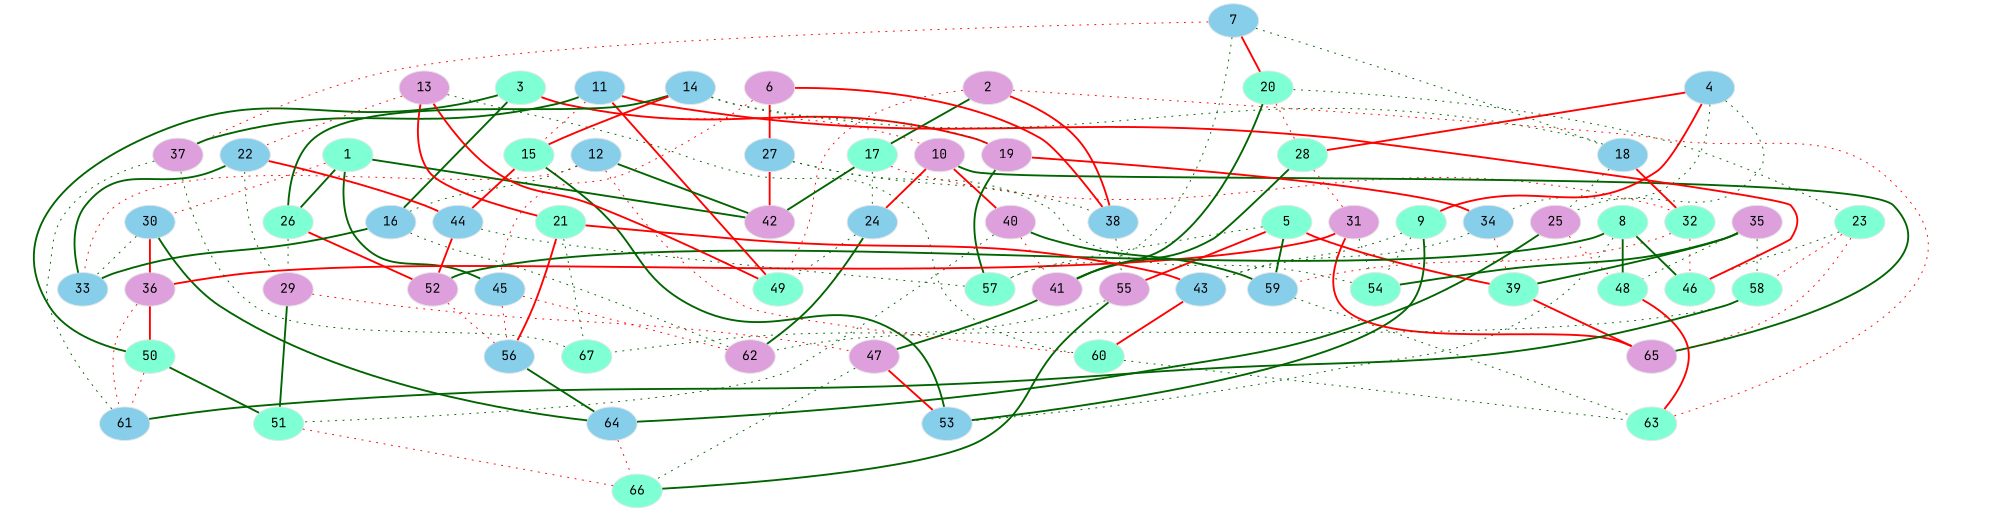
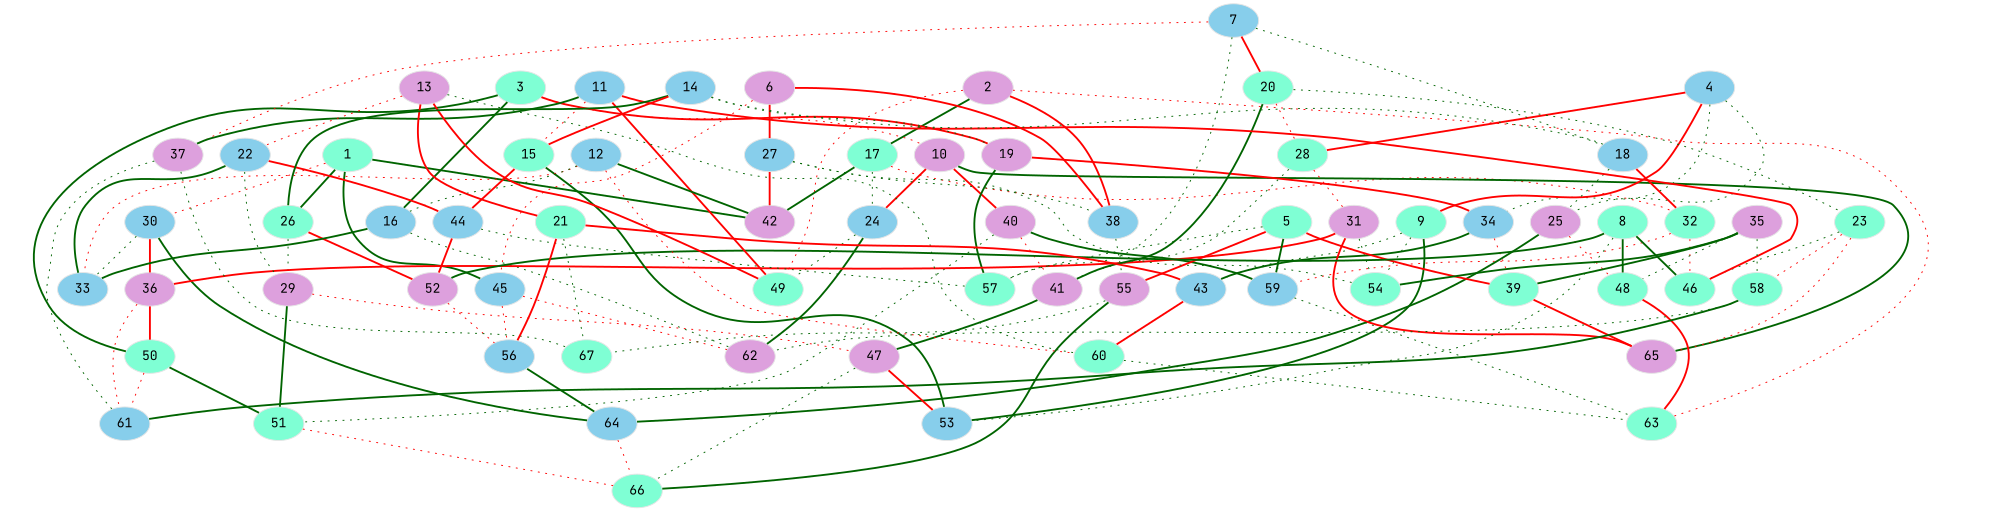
(1195, 248) -> (1195, 248)
(1345, 257) -> (1345, 257)
